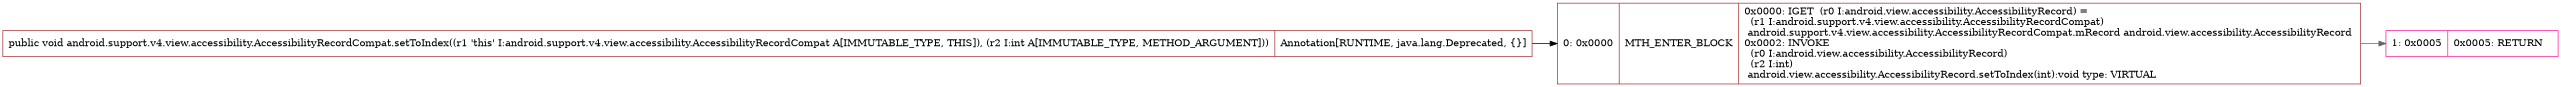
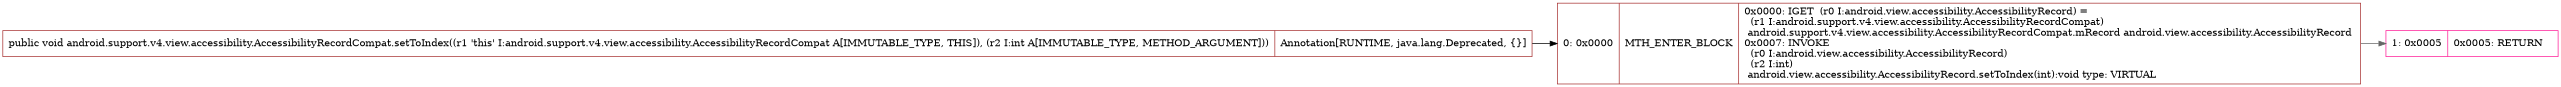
(1790, 43) -> (1790, 43)
